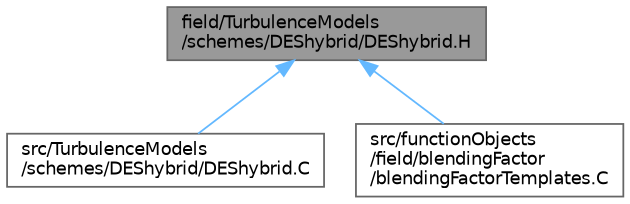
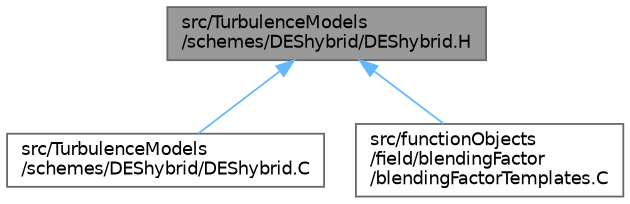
(327, 34) -> (327, 34)
